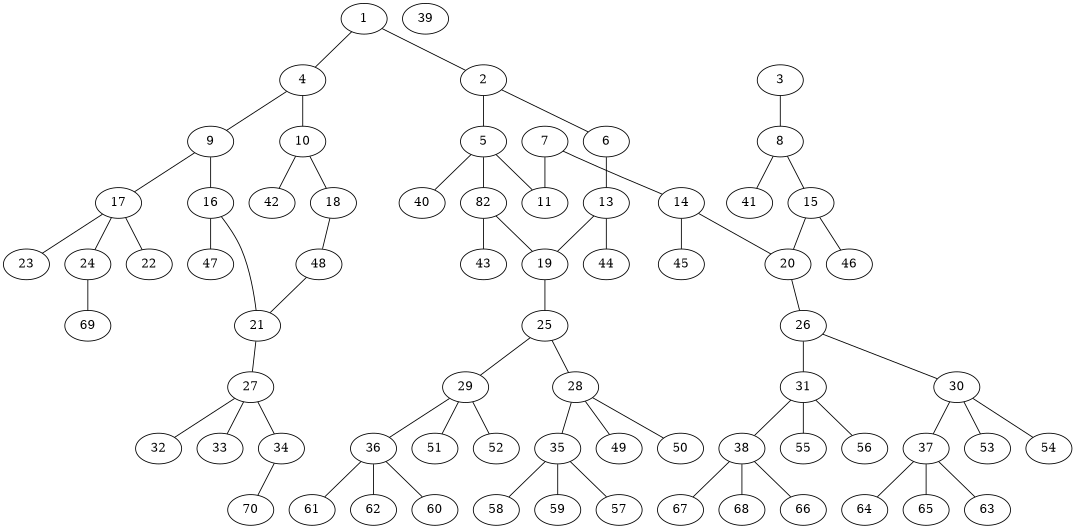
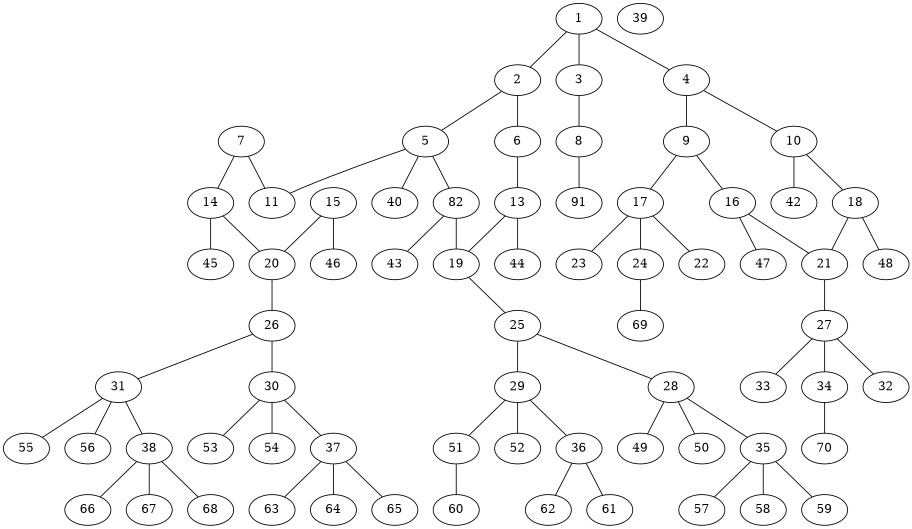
none -> (579, 50)
(796, 172) -> none
(750, 203) -> (579, 203)
(288, 295) -> (840, 234)
(404, 479) -> (456, 479)
